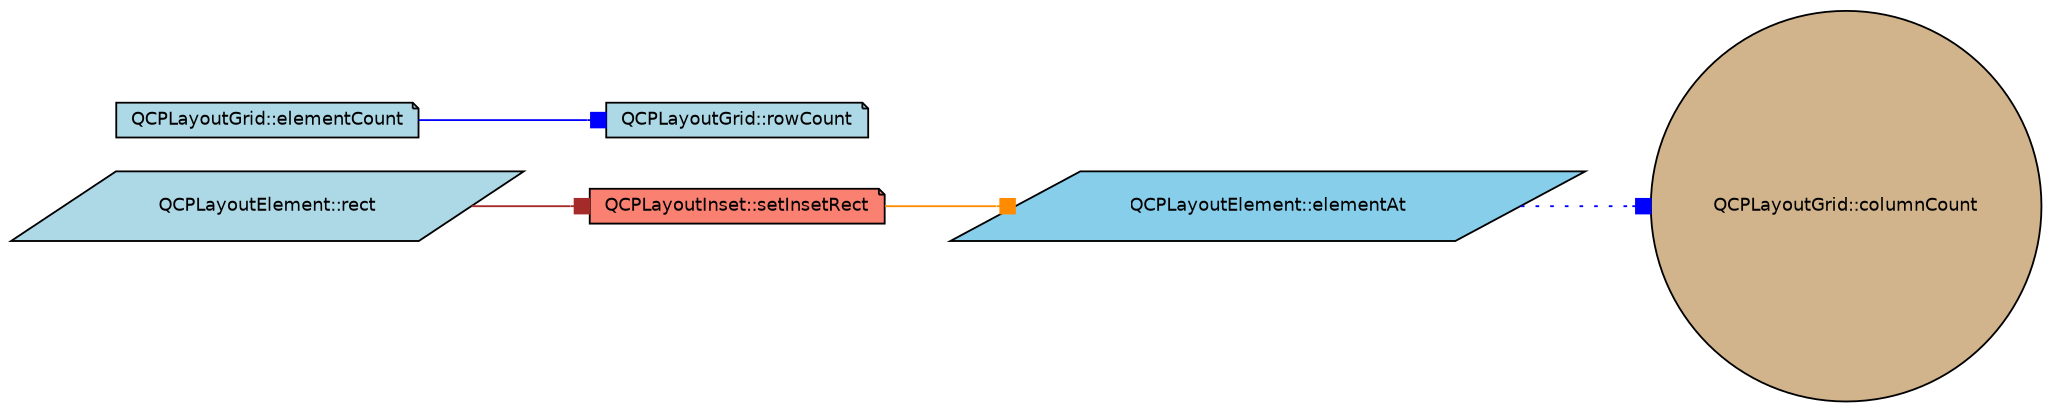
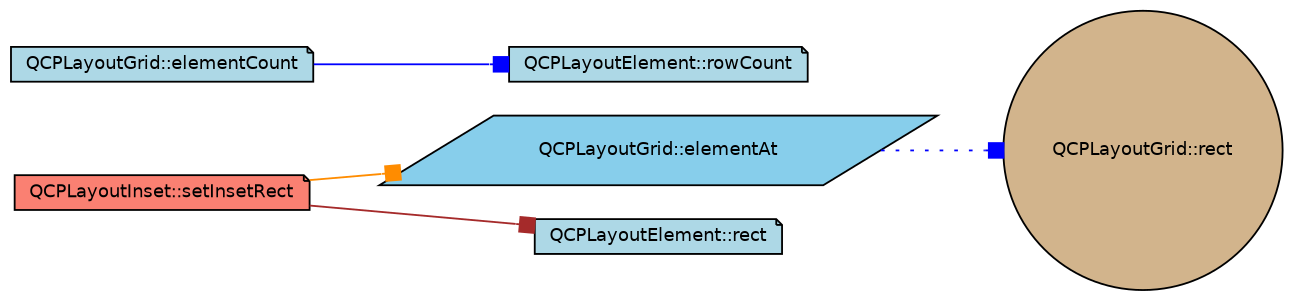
(737, 120) -> (658, 64)
(267, 206) -> (658, 237)
(521, 206) -> (413, 215)
(1268, 206) -> (658, 150)
(1846, 206) -> (1143, 150)
